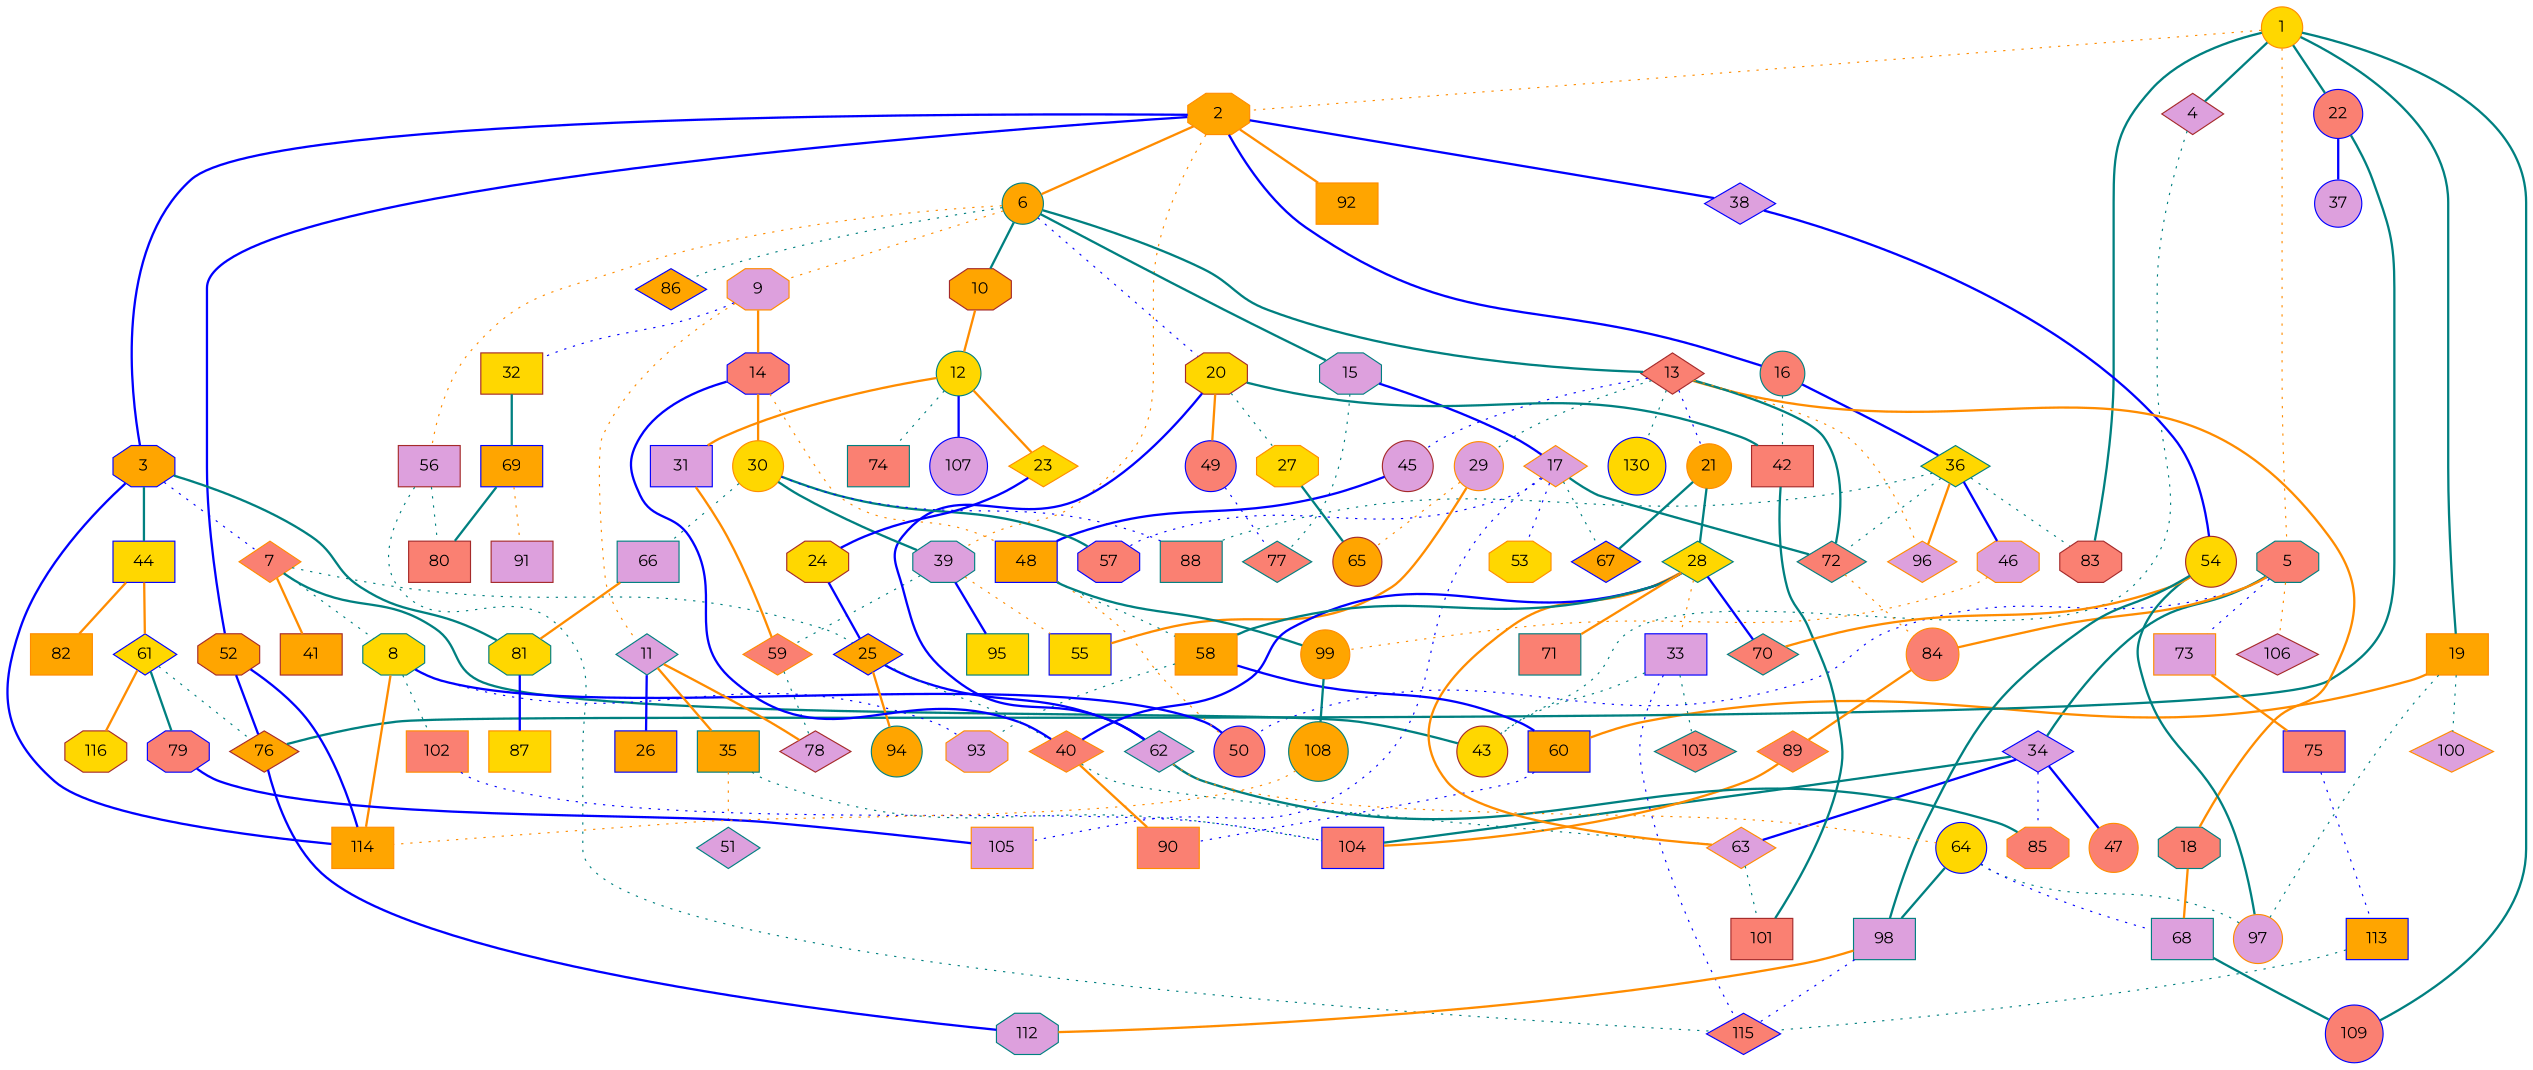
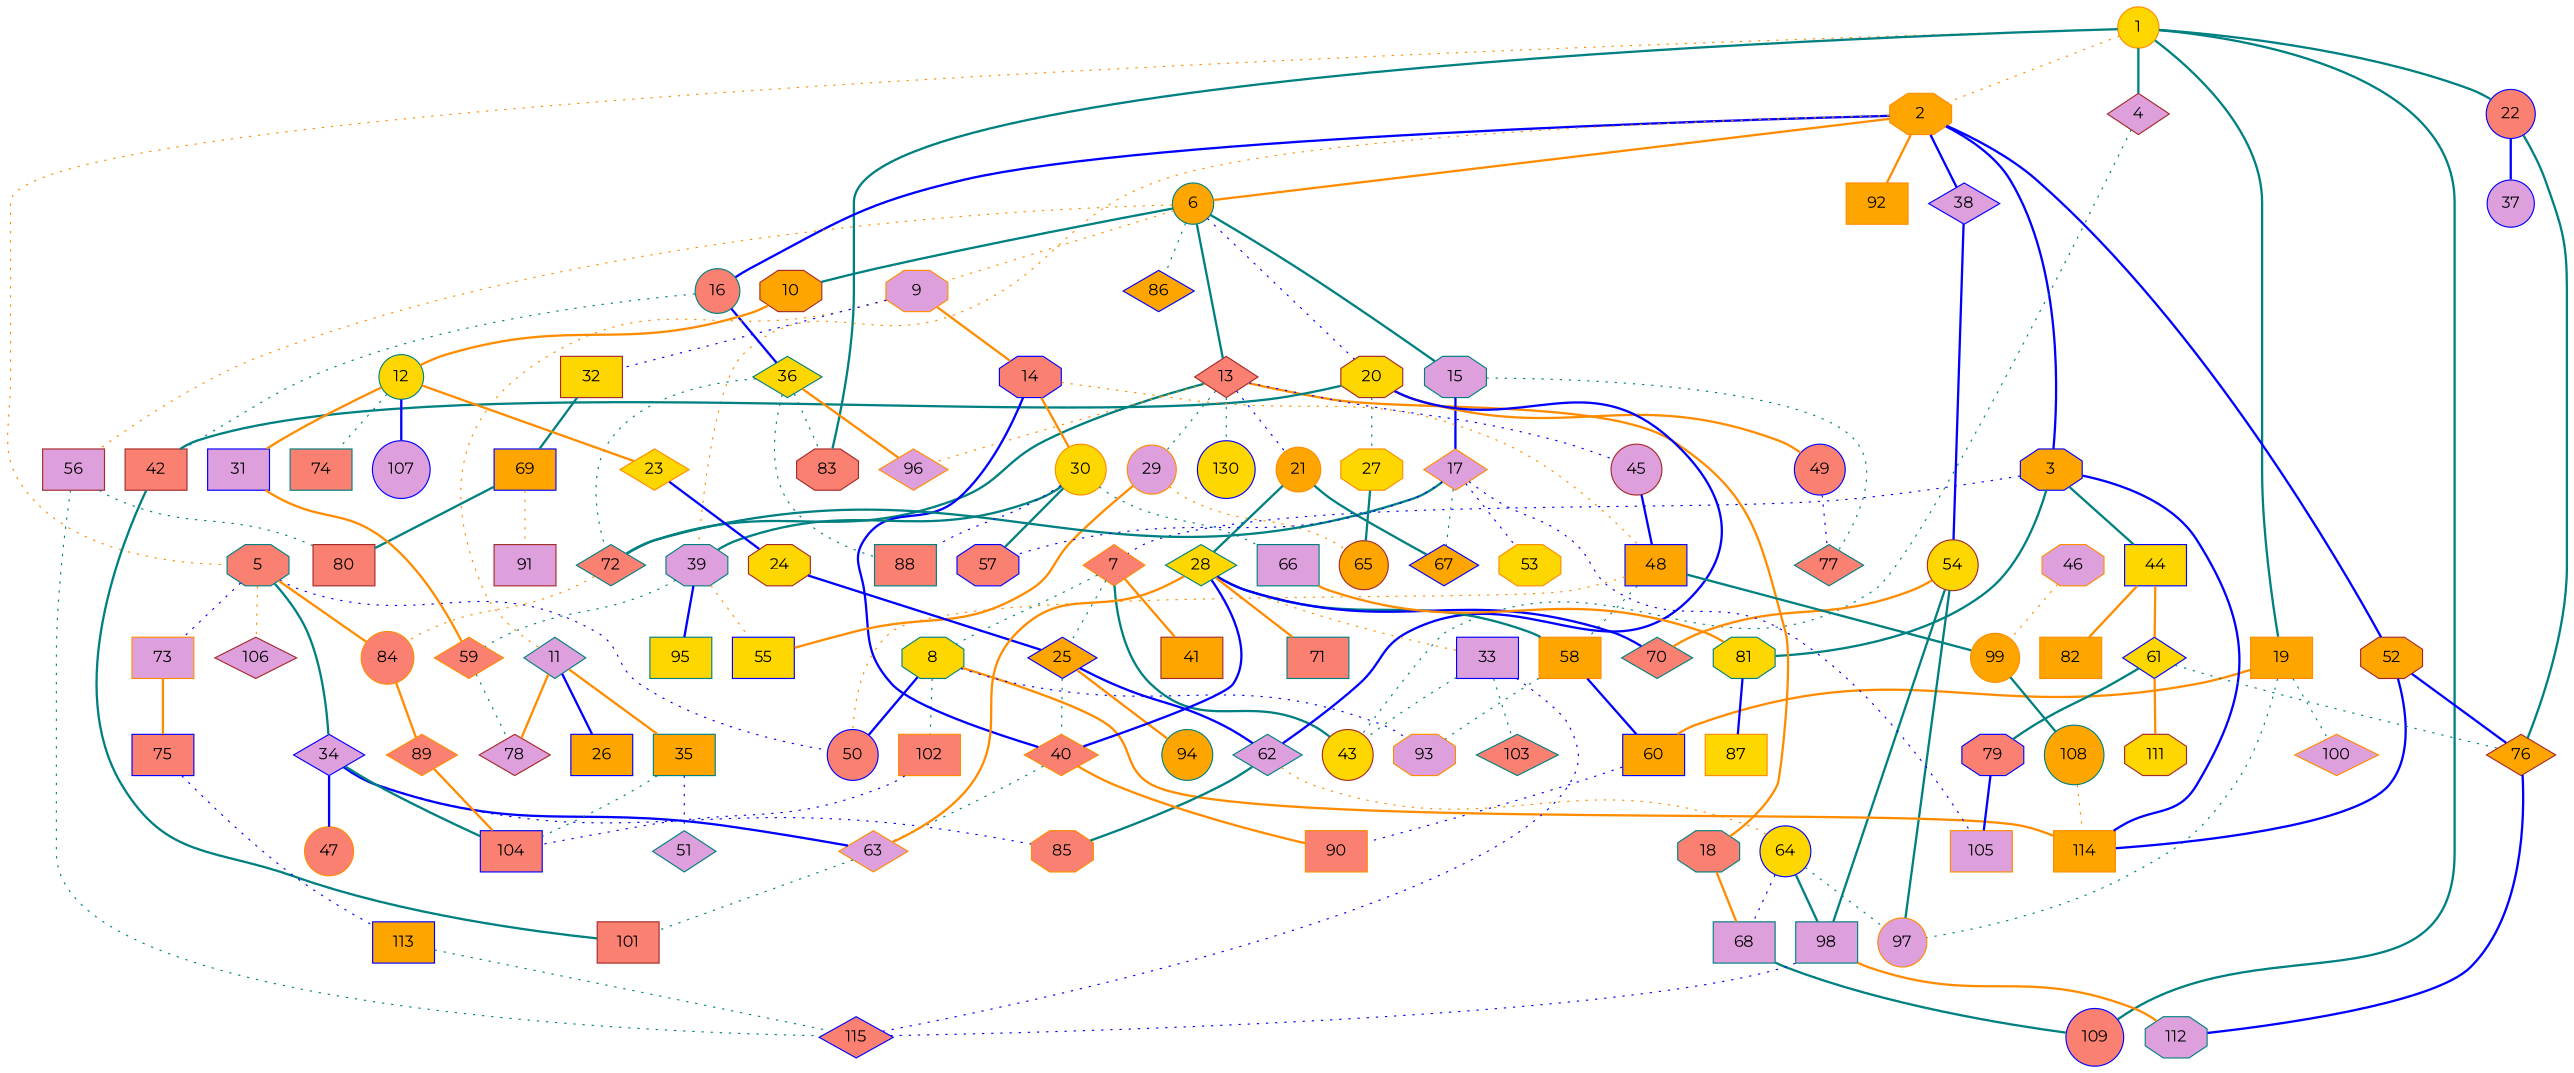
(1980, 511) -> none
(96, 752) -> (2156, 755)
(728, 800) -> (684, 803)
